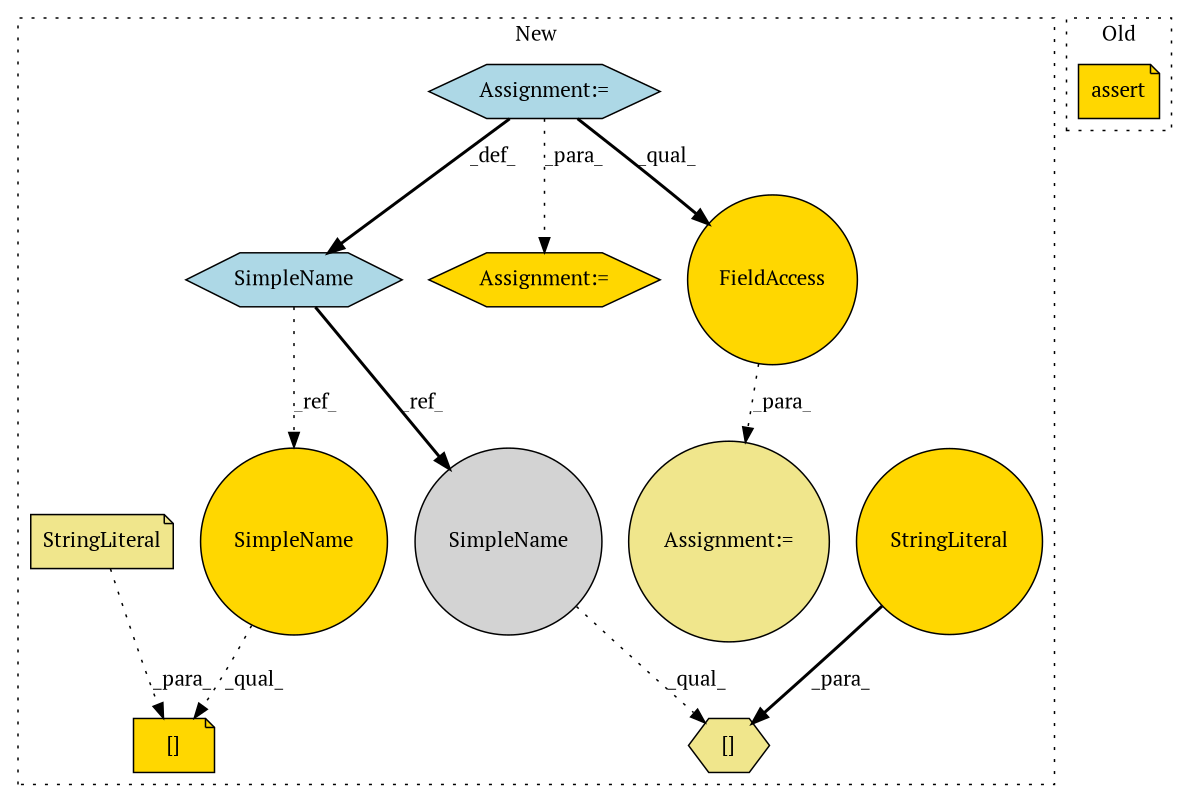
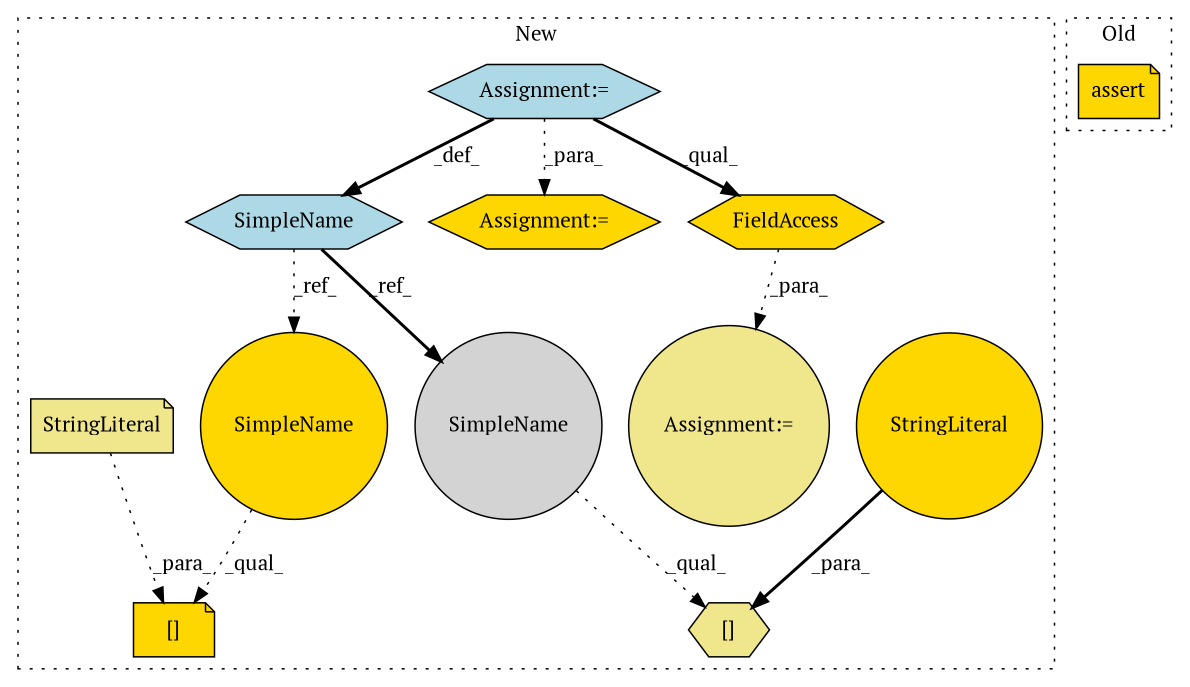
(772, 280) -> (786, 222)
